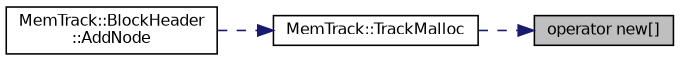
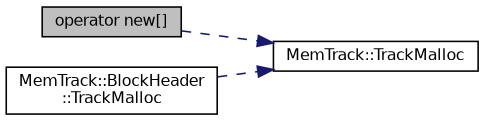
(112, 30) -> (112, 91)
(498, 30) -> (220, 36)
